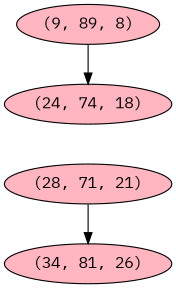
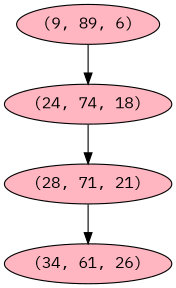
(88, 24) -> (88, 24)
none -> (88, 139)
(88, 264) -> (88, 264)
